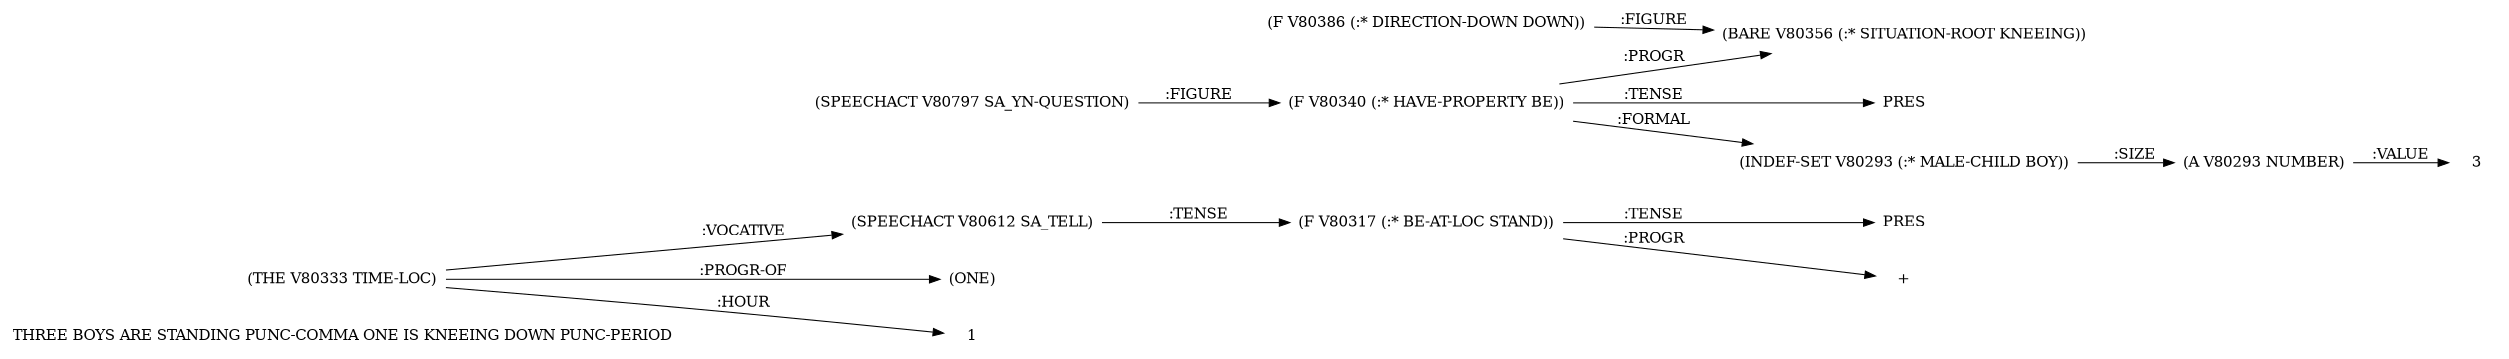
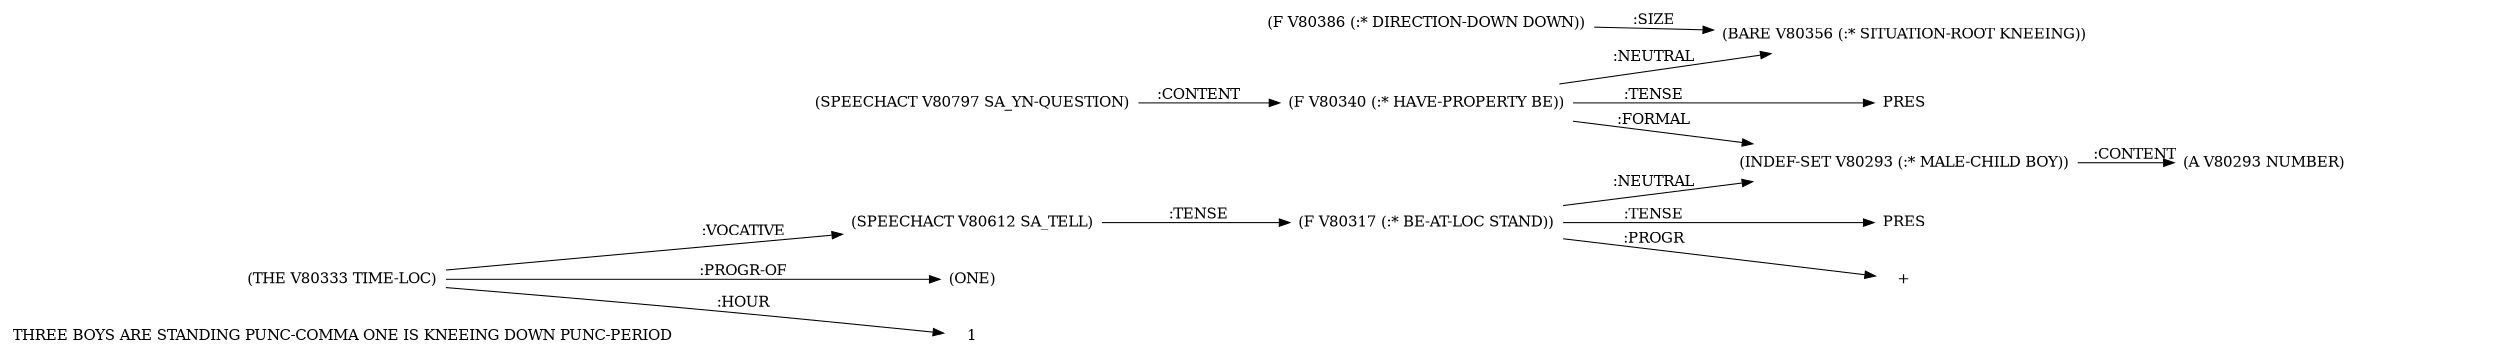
(1654, 20) -> (1654, 20)
(1654, 57) -> (1654, 57)
(1199, 95) -> (1199, 95)
(2135, 155) -> (2135, 155)
(2477, 163) -> none
none -> (1652, 194)
